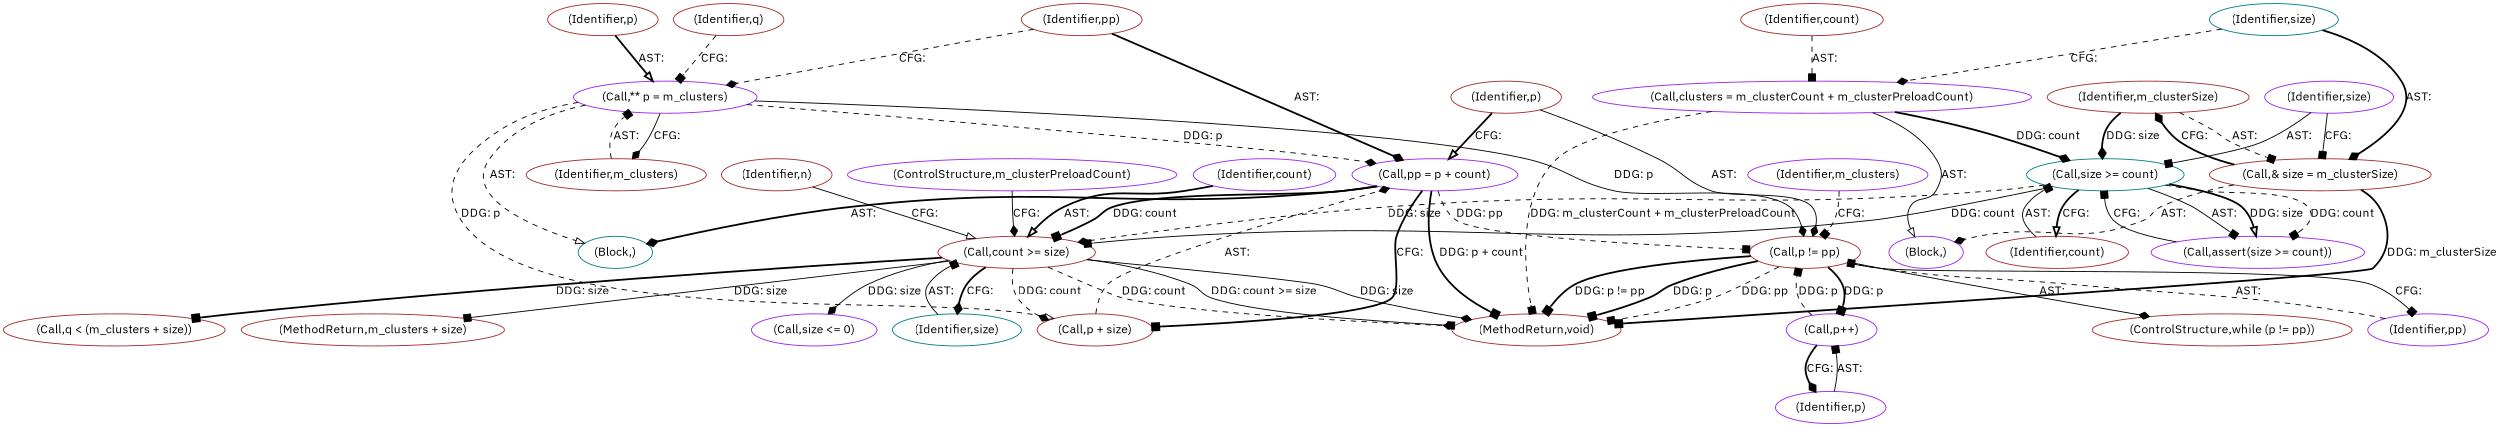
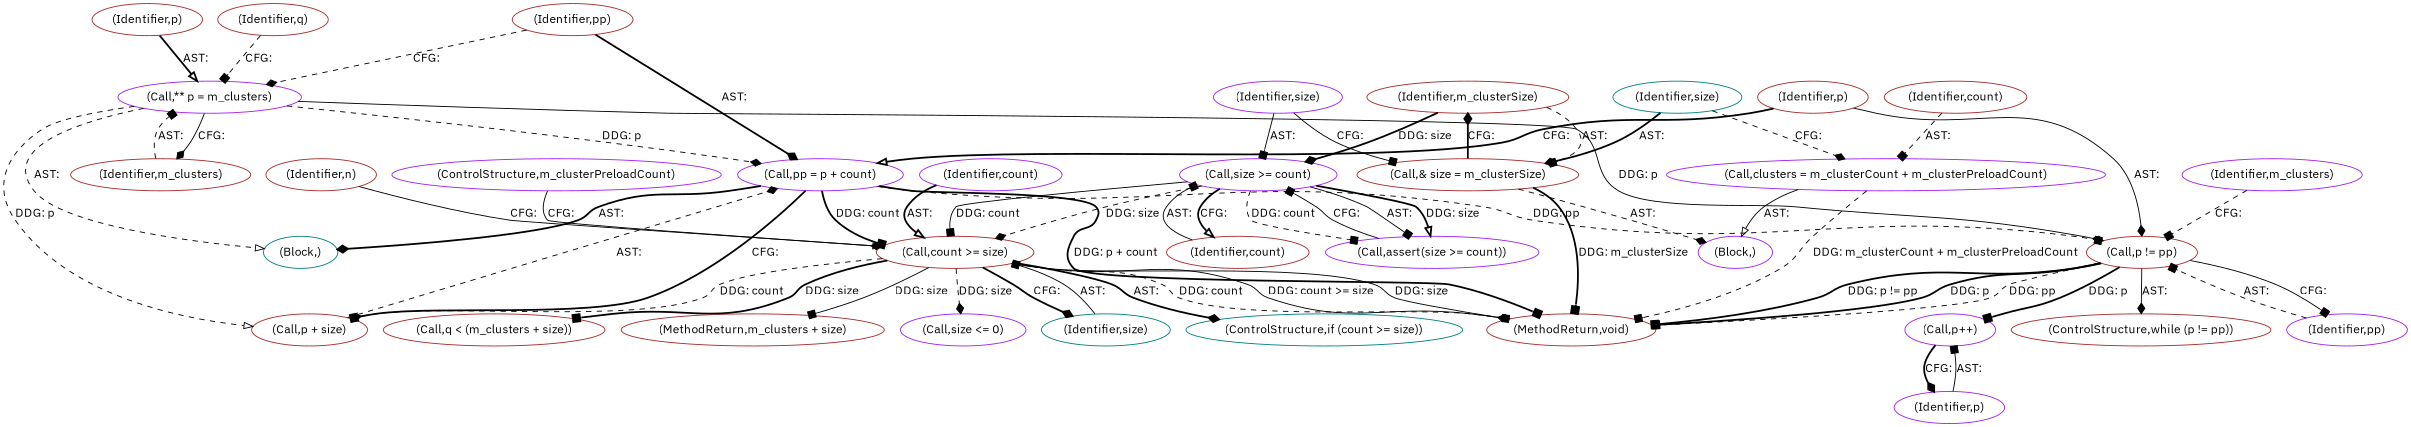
(1978, 131) -> none
(2105, 175) -> (1258, 175)
(889, 276) -> (958, 286)
(1799, 298) -> none
none -> (1324, 330)
